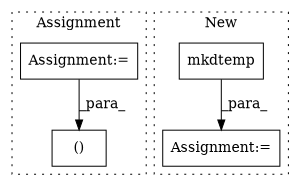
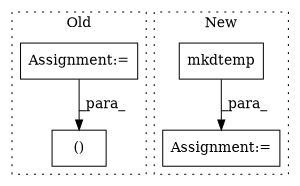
(79, 24) -> (79, 24)
